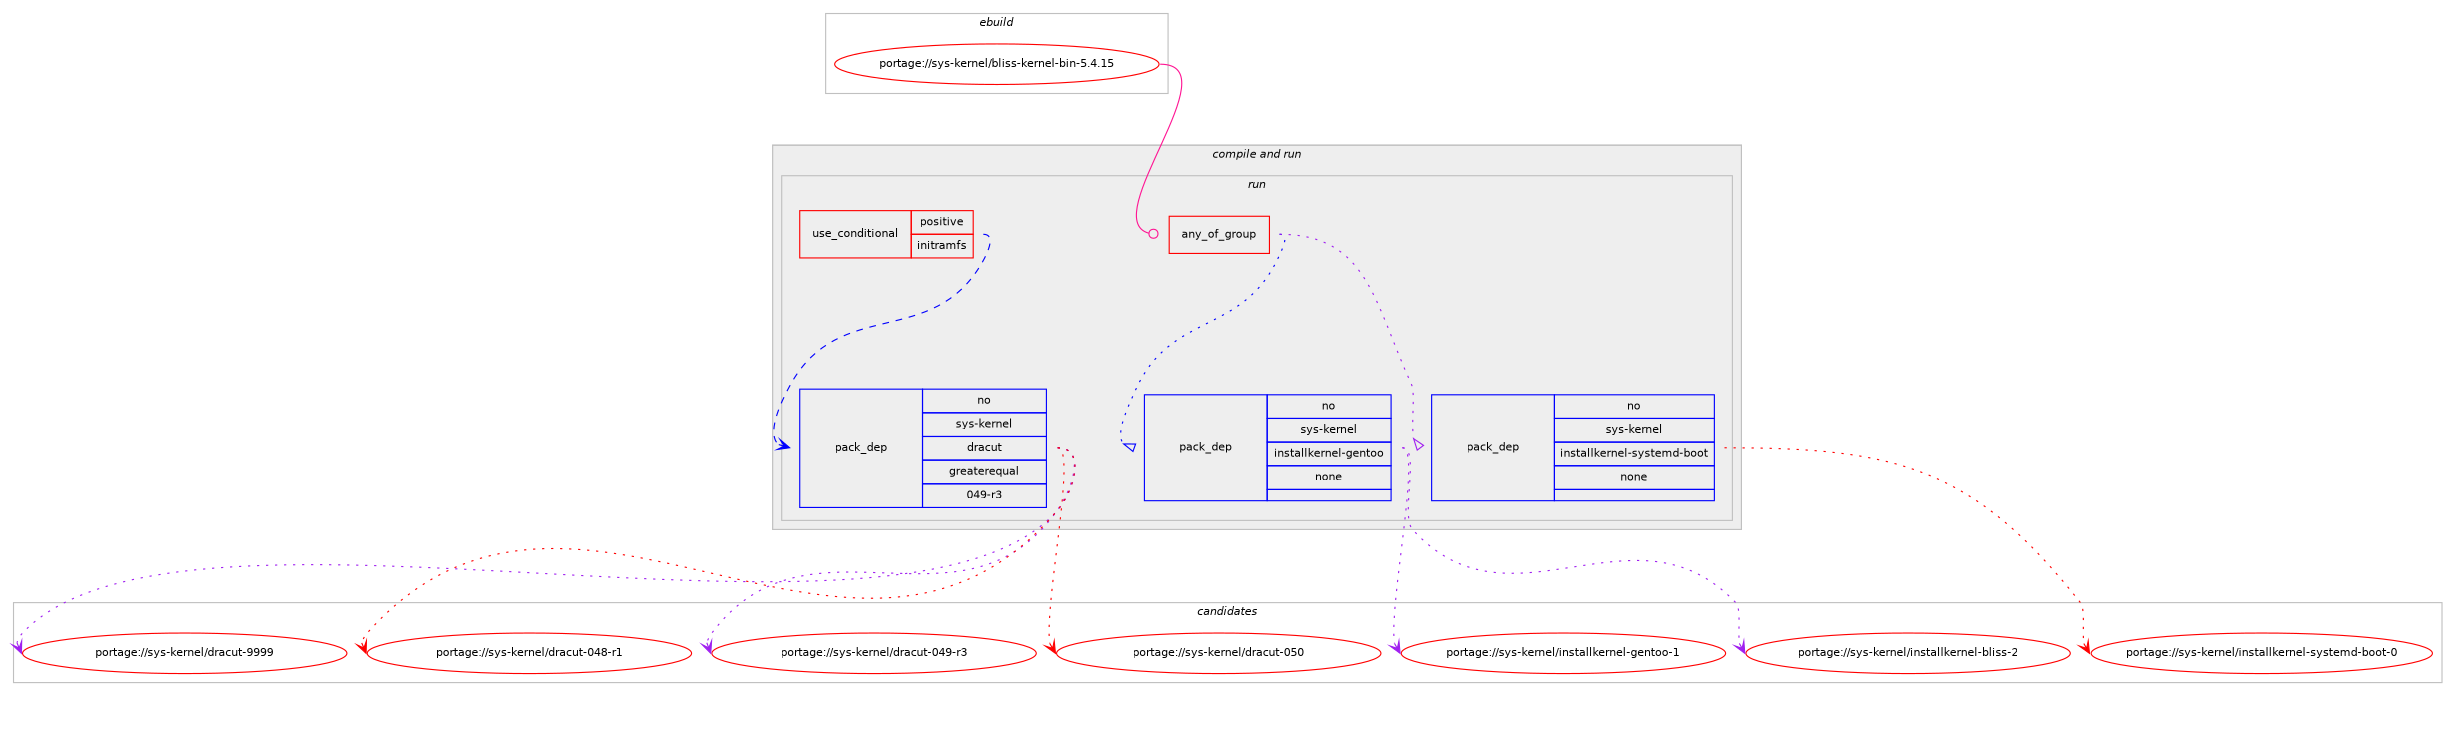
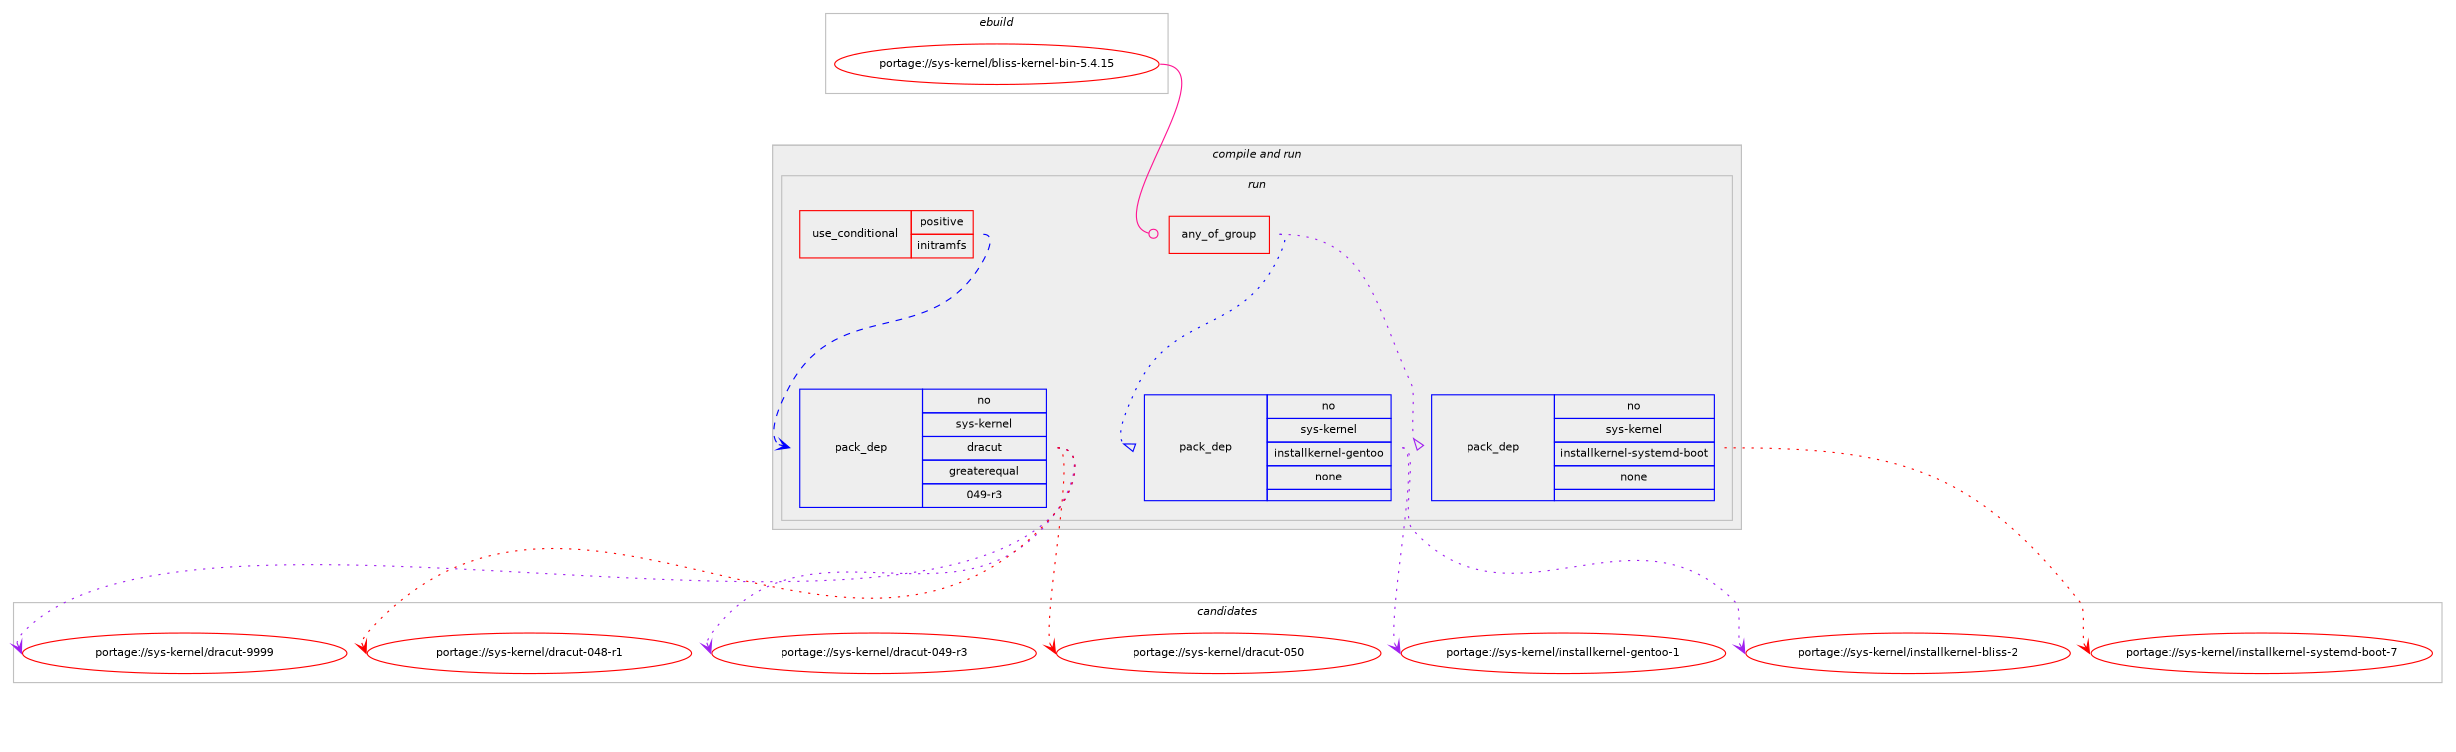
(2262, 653) -> (2262, 653)
